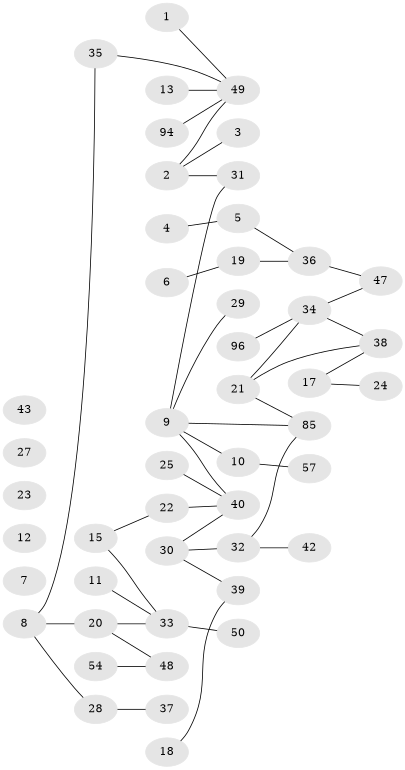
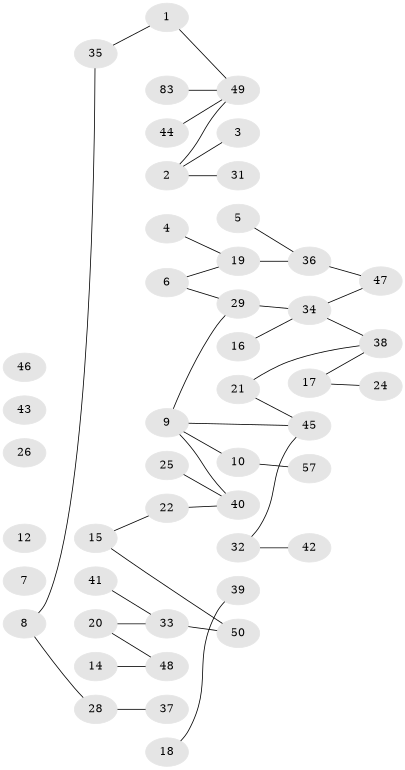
(170, 64) -> (131, 36)
(167, 90) -> (167, 90)
(167, 133) -> (167, 133)
(203, 224) -> (203, 245)
none -> (203, 293)
(192, 296) -> none
(238, 347) -> (238, 347)
(275, 351) -> (274, 307)
none -> (25, 367)
(310, 426) -> (310, 426)
(25, 453) -> (25, 453)
(25, 496) -> none
(167, 551) -> none
(133, 580) -> (167, 586)
(96, 581) -> (96, 581)
(60, 624) -> none
(96, 667) -> (96, 667)
